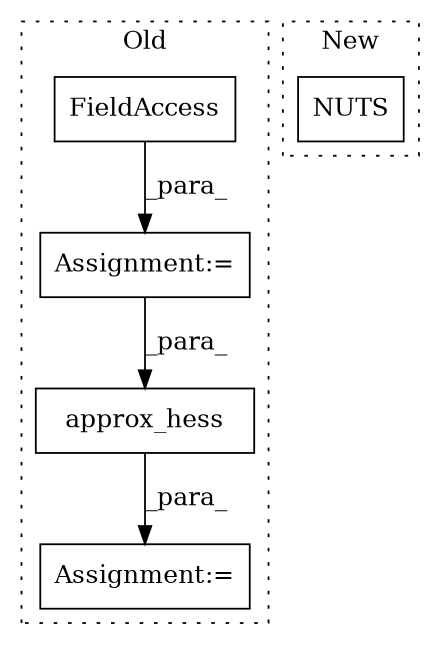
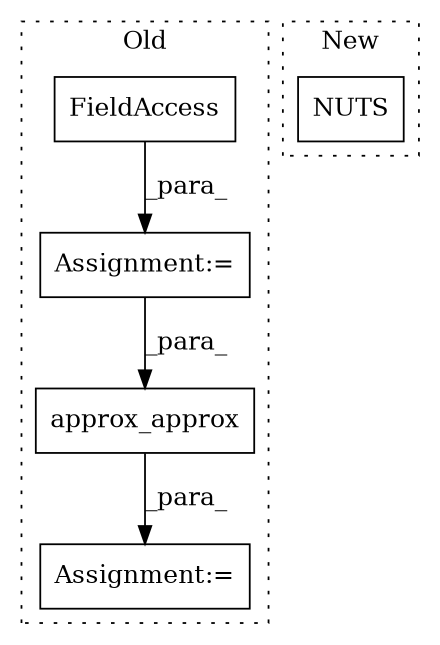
(145, 421) -> (145, 421)
